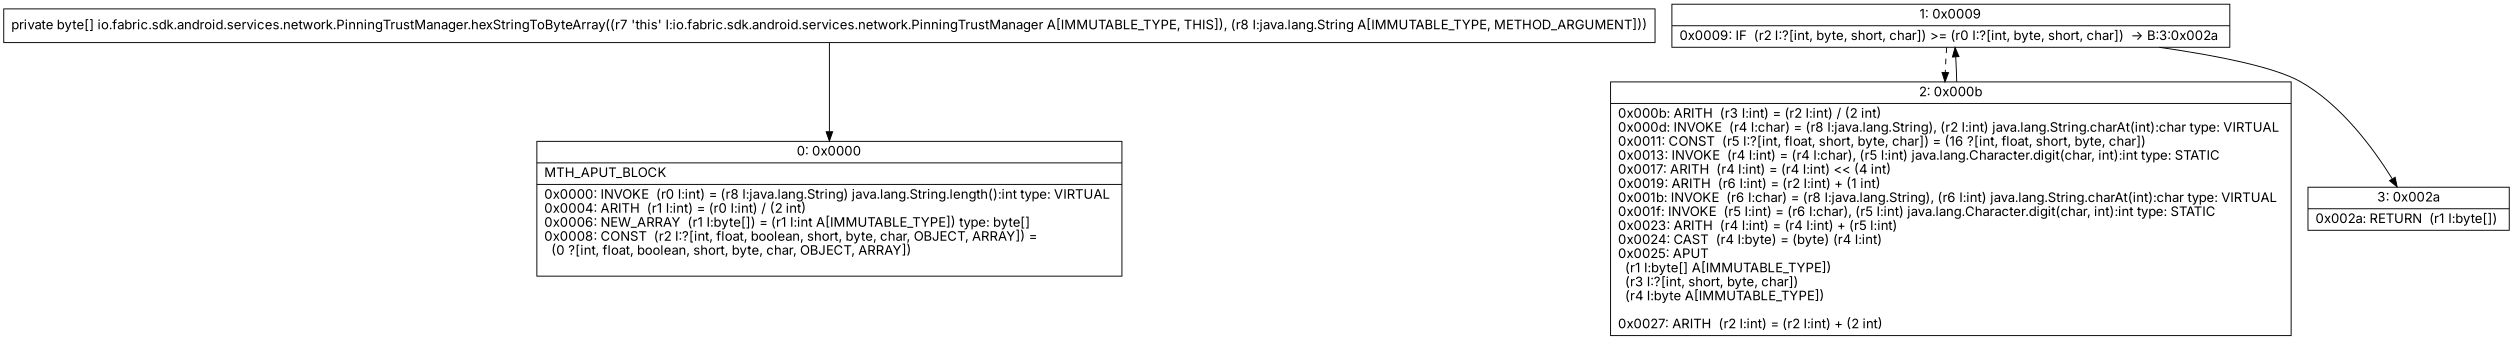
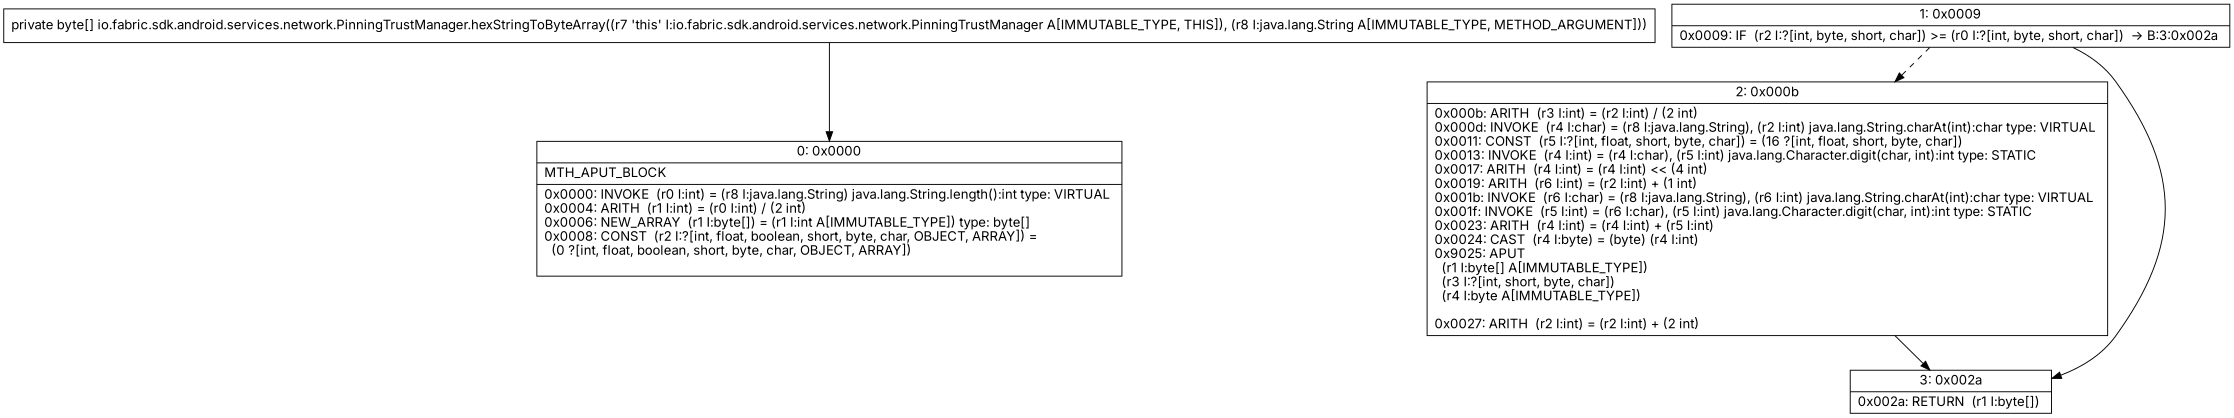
(1956, 69) -> (1909, 350)
(1667, 254) -> (1484, 254)
